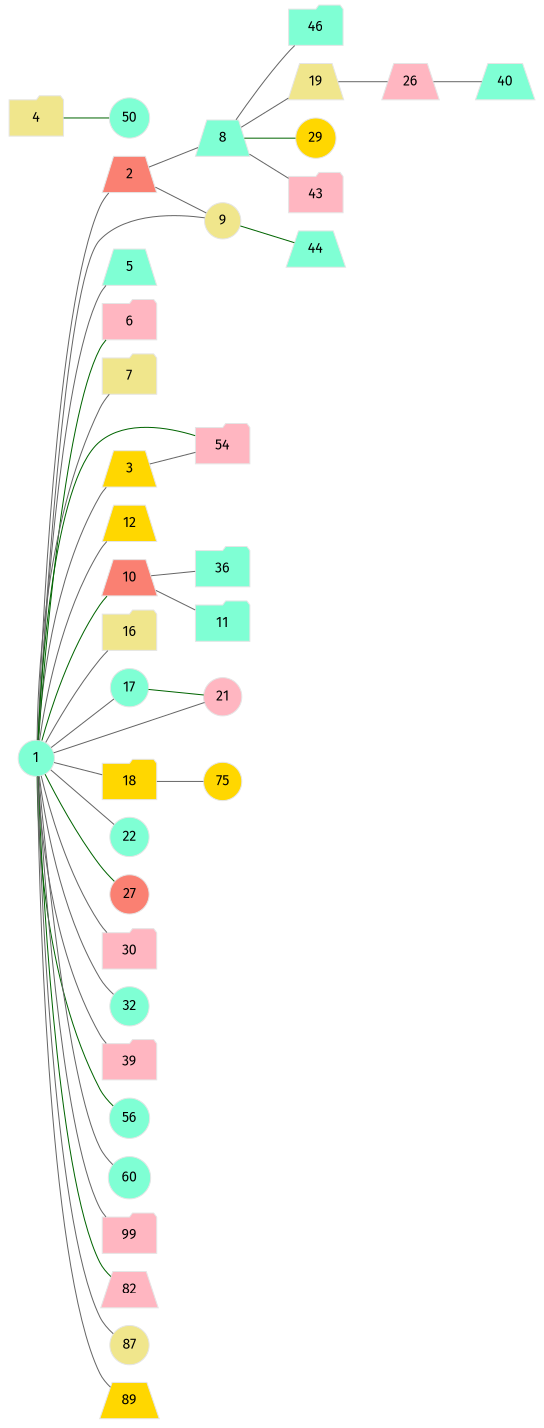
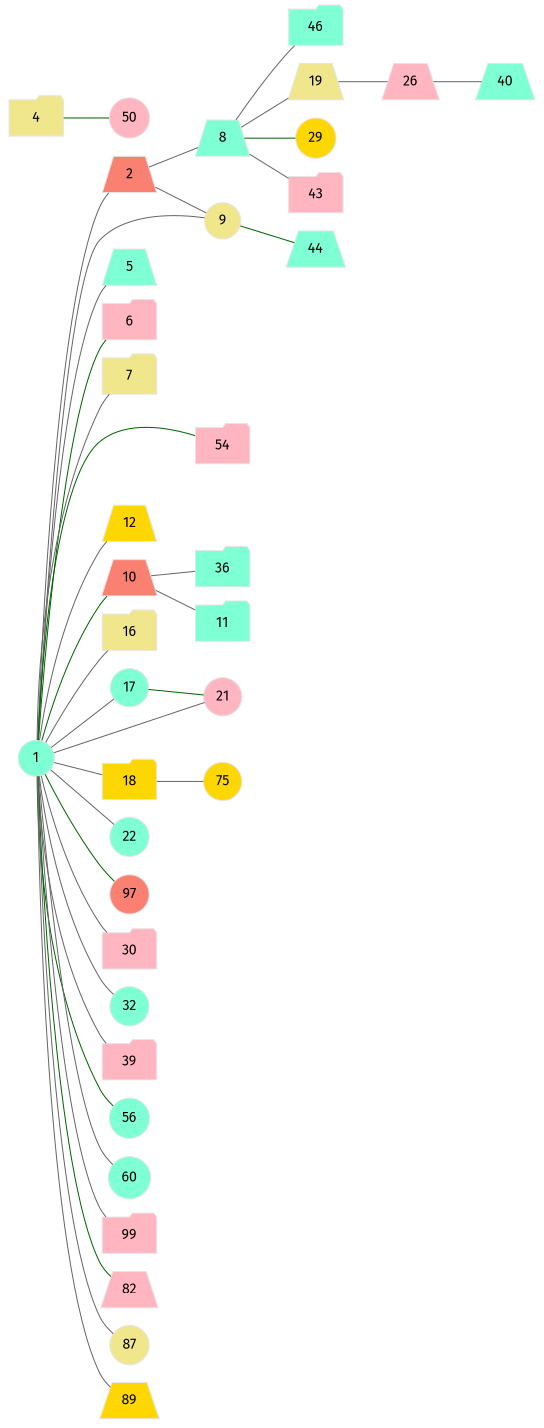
(129, 118) -> (129, 118)
(129, 469) -> none
(129, 894) -> (129, 894)
